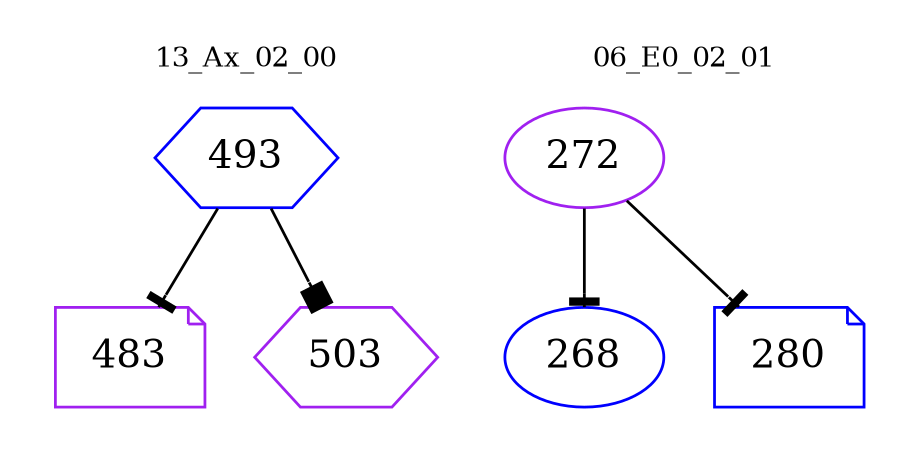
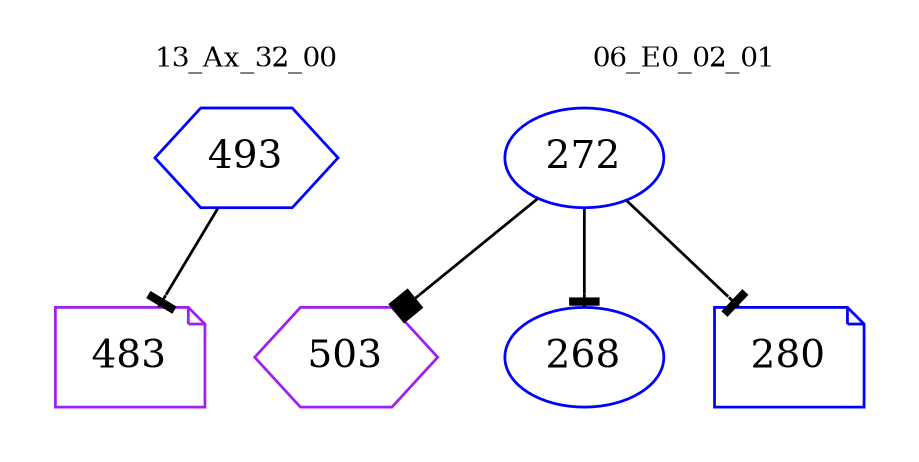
(246, 60) -> (246, 60)
(584, 158) -> (584, 158)
(290, 245) -> (499, 230)
